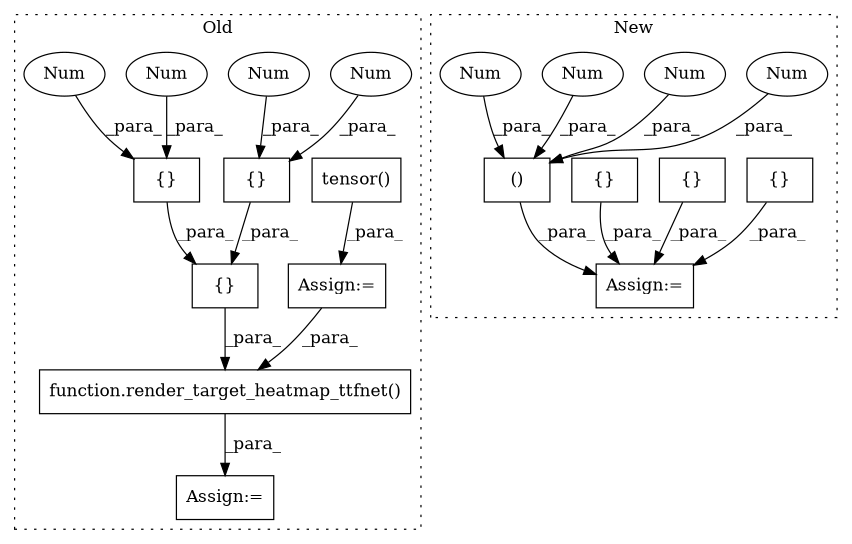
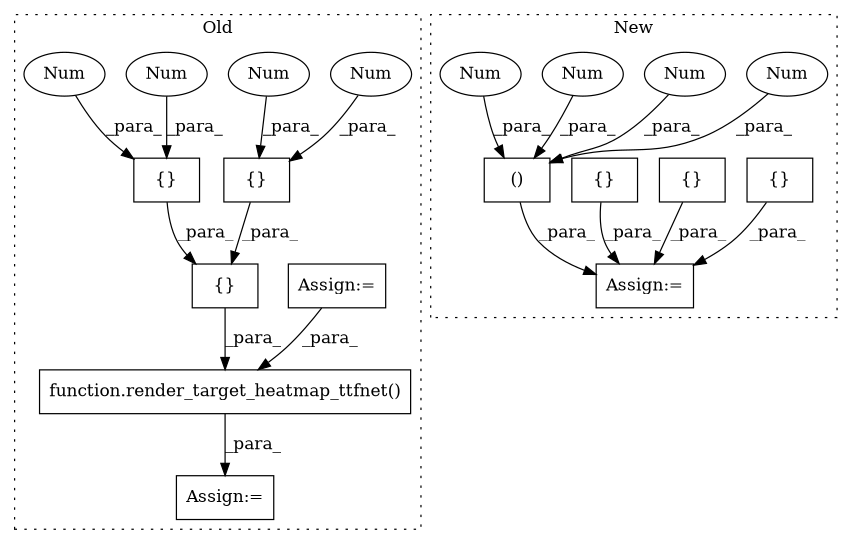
(356, 180) -> none
